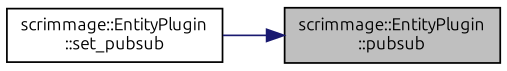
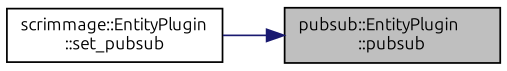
(392, 35) -> (392, 35)
